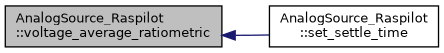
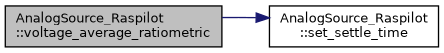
(252, 35) -> (239, 18)
